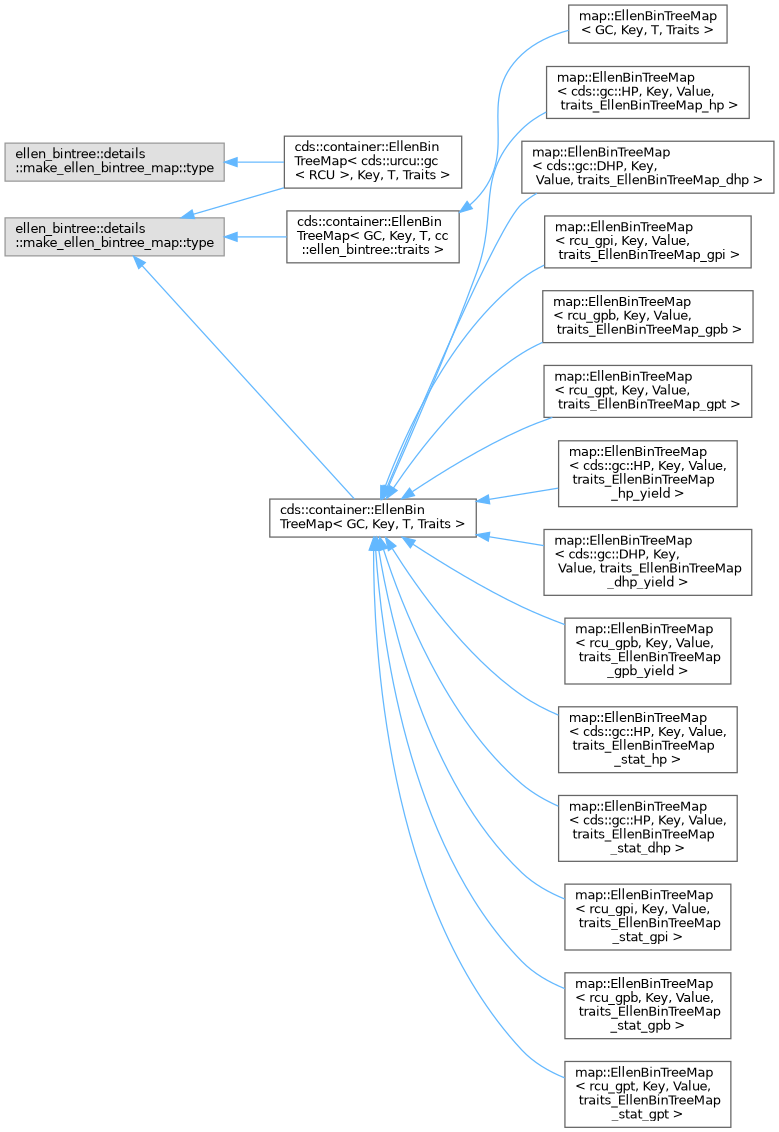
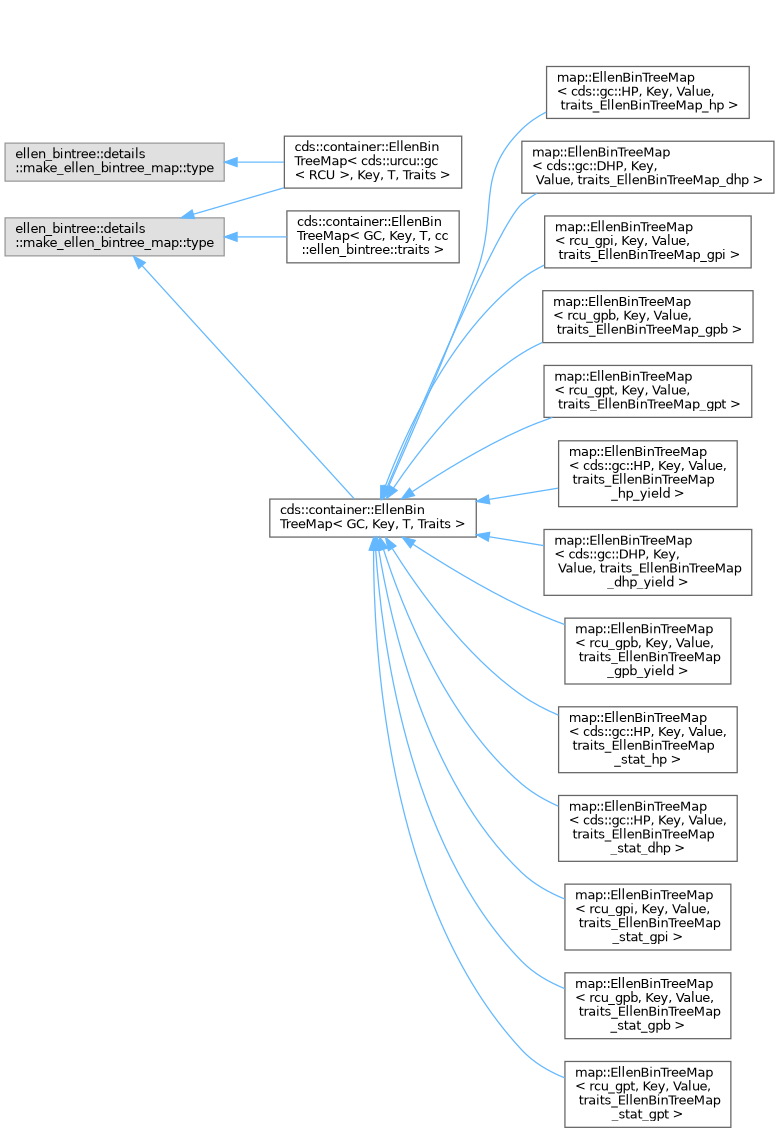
(648, 24) -> none
